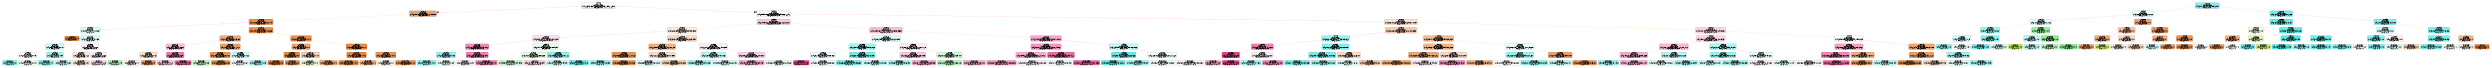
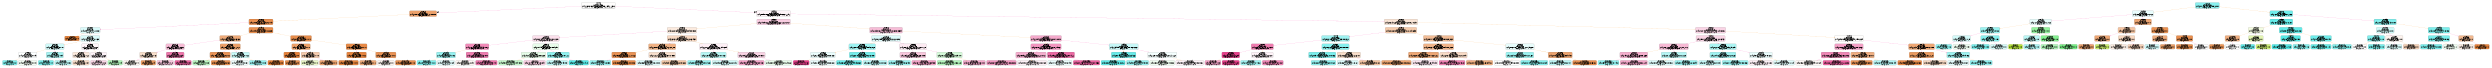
(1297, 63) -> none
